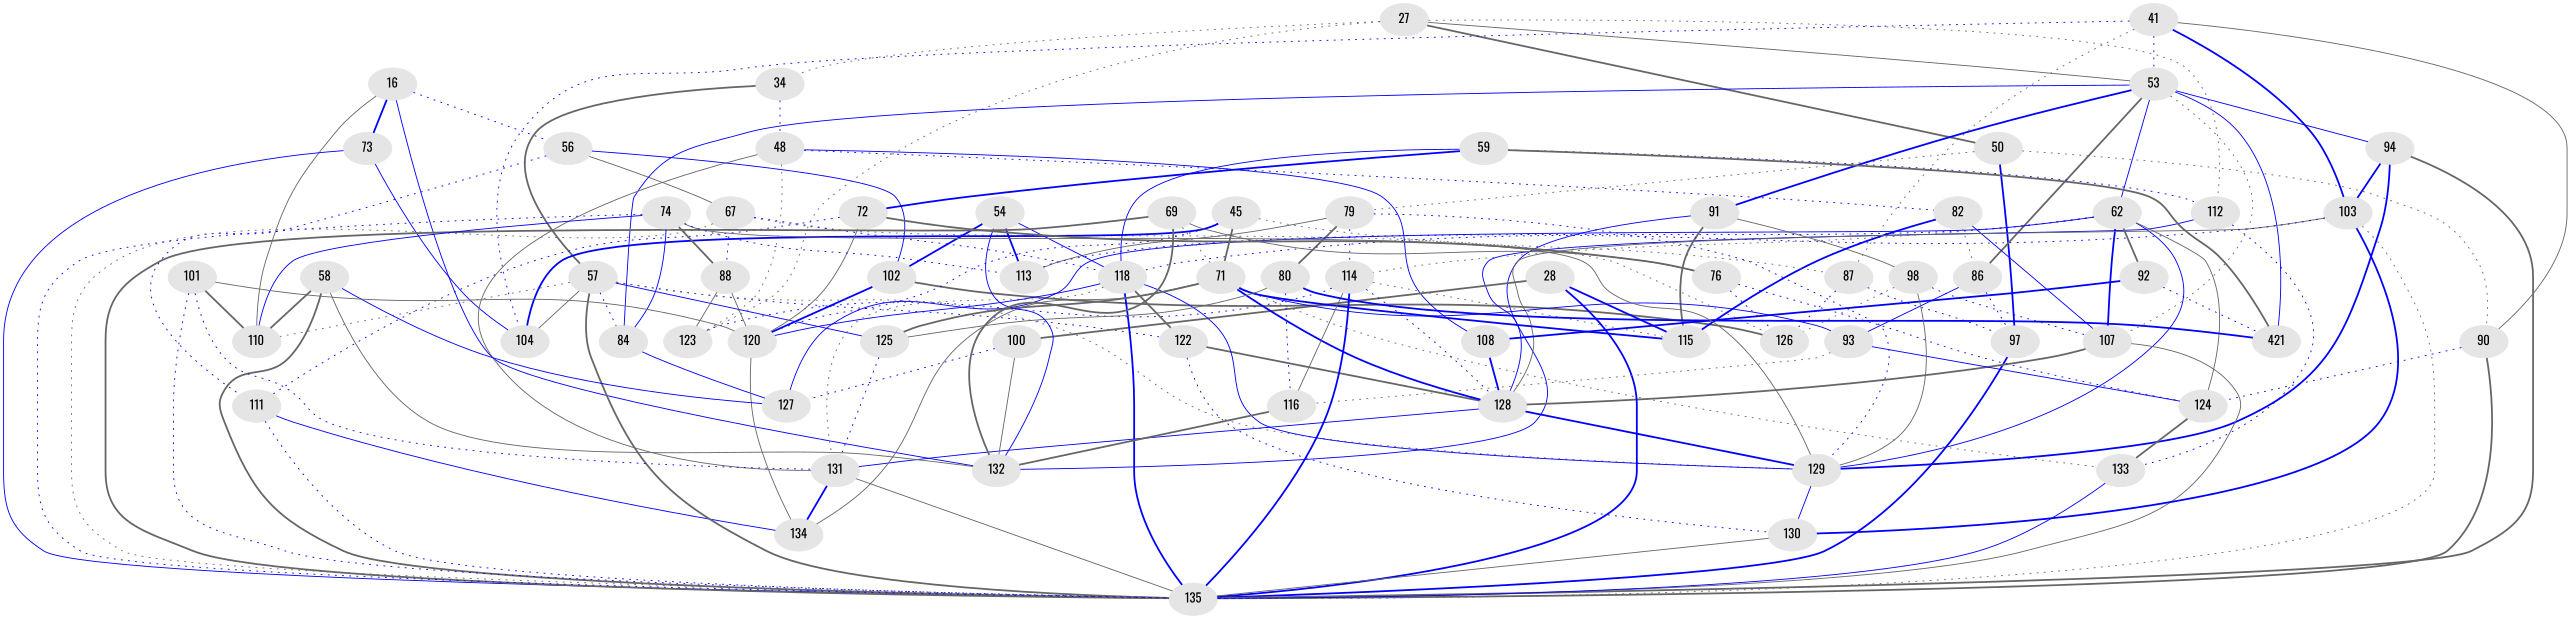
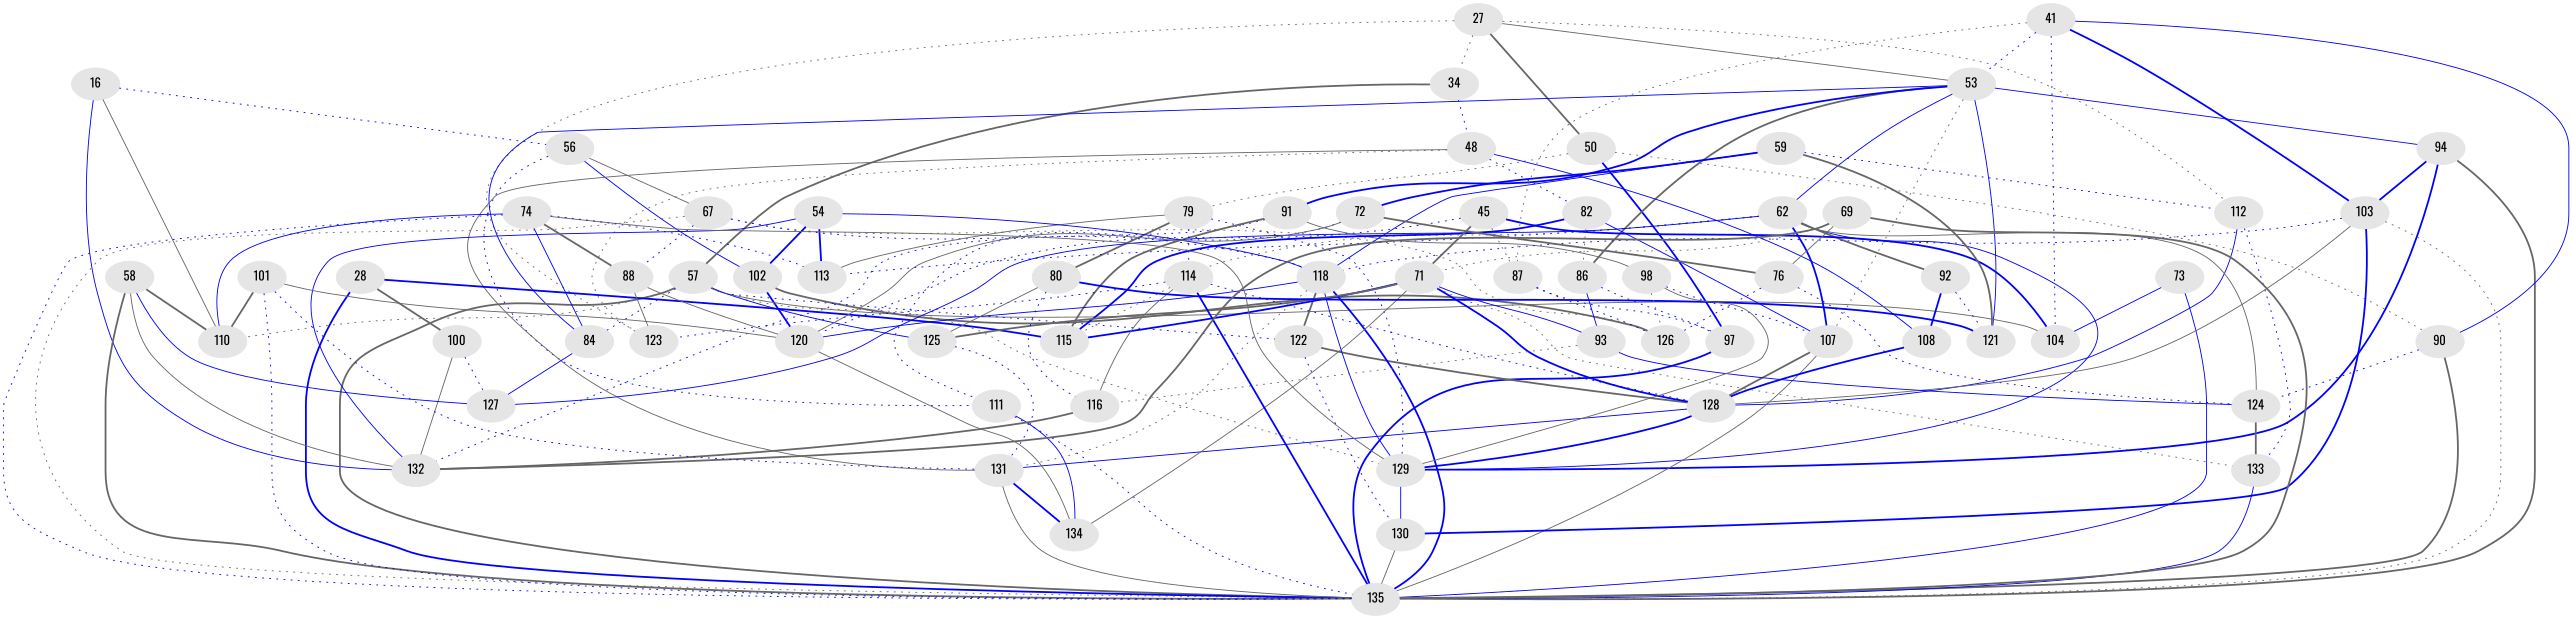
(2485, 81) -> (2454, 68)
(380, 116) -> none
(2276, 342) -> (1991, 342)
(1457, 445) -> (862, 286)
